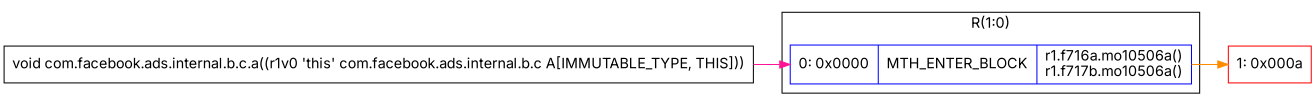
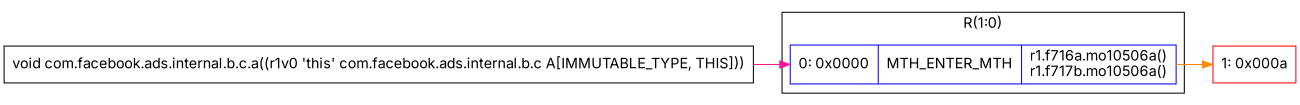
(958, 64) -> (950, 64)
